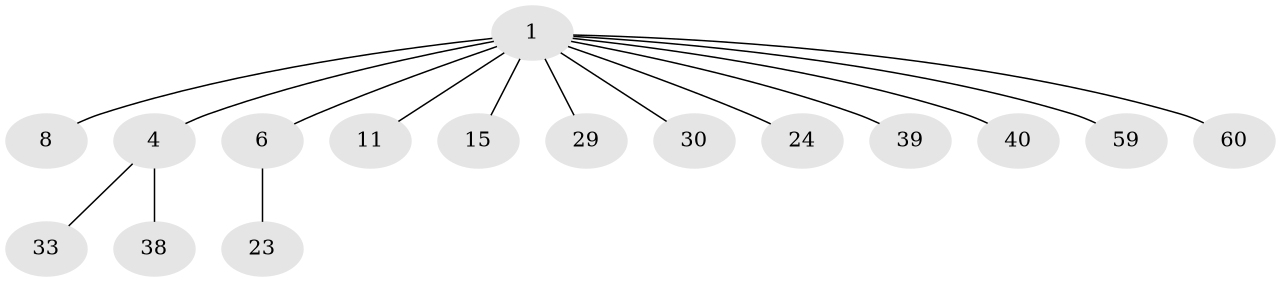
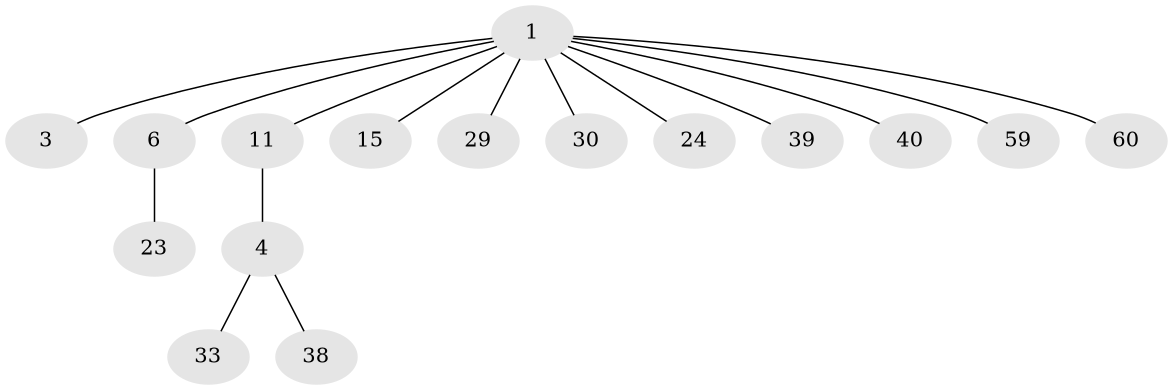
(338, 76) -> (262, 195)
(46, 141) -> (46, 141)
